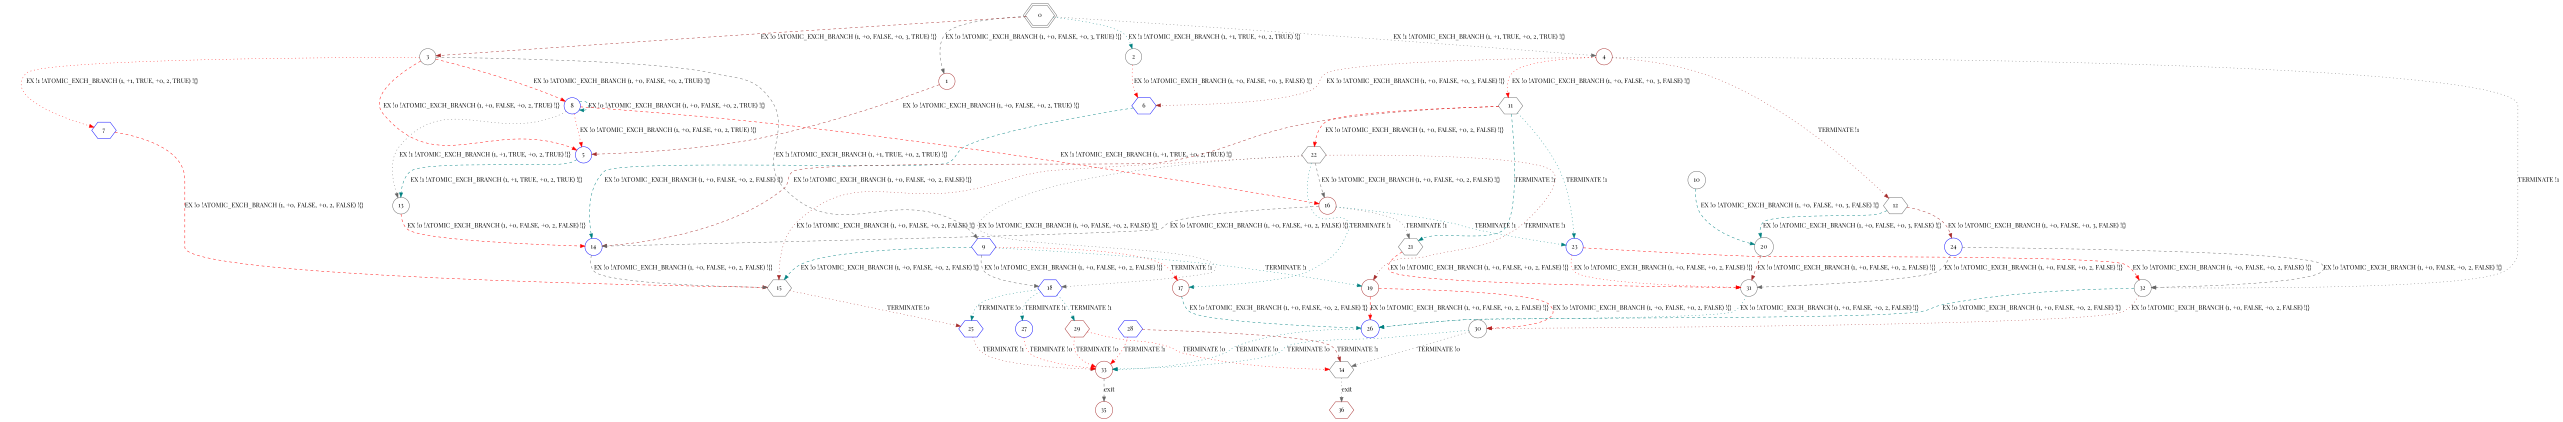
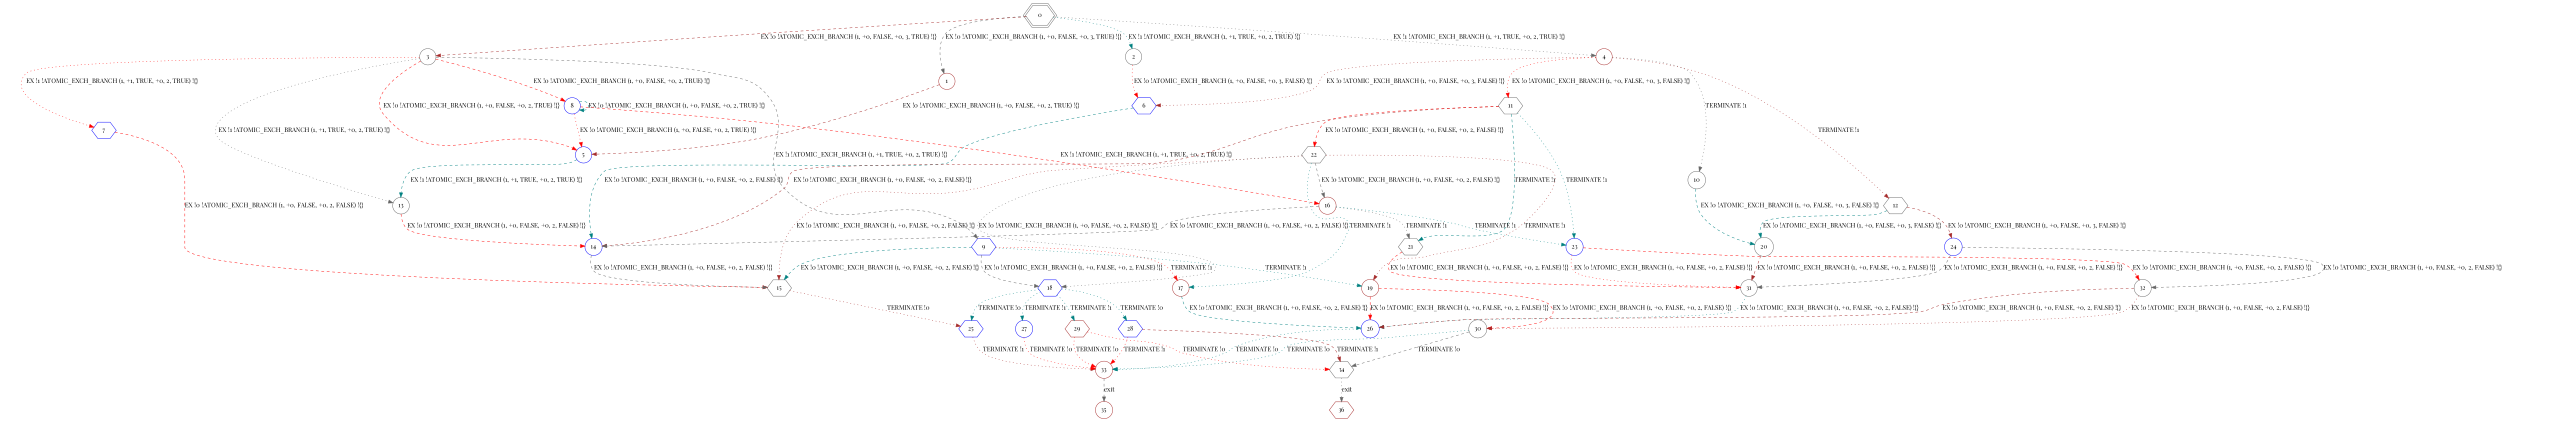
(2327, 74) -> (1695, 80)
(455, 119) -> (224, 118)
none -> (1096, 296)
(1760, 317) -> (1760, 317)
(1412, 348) -> (1412, 348)
